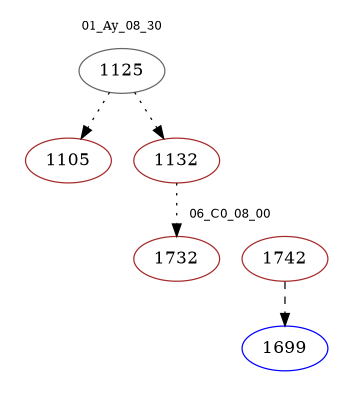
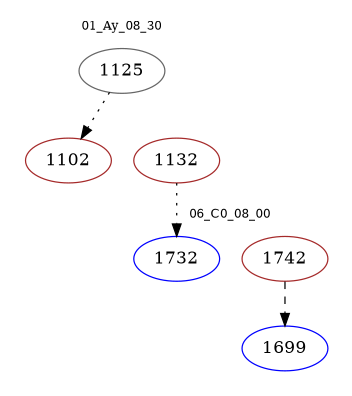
(146, 110) -> none
(68, 161) -> (68, 161)
(177, 259) -> (177, 259)
